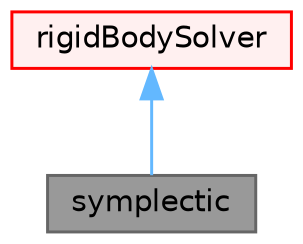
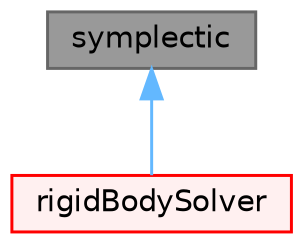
(152, 137) -> (152, 137)
